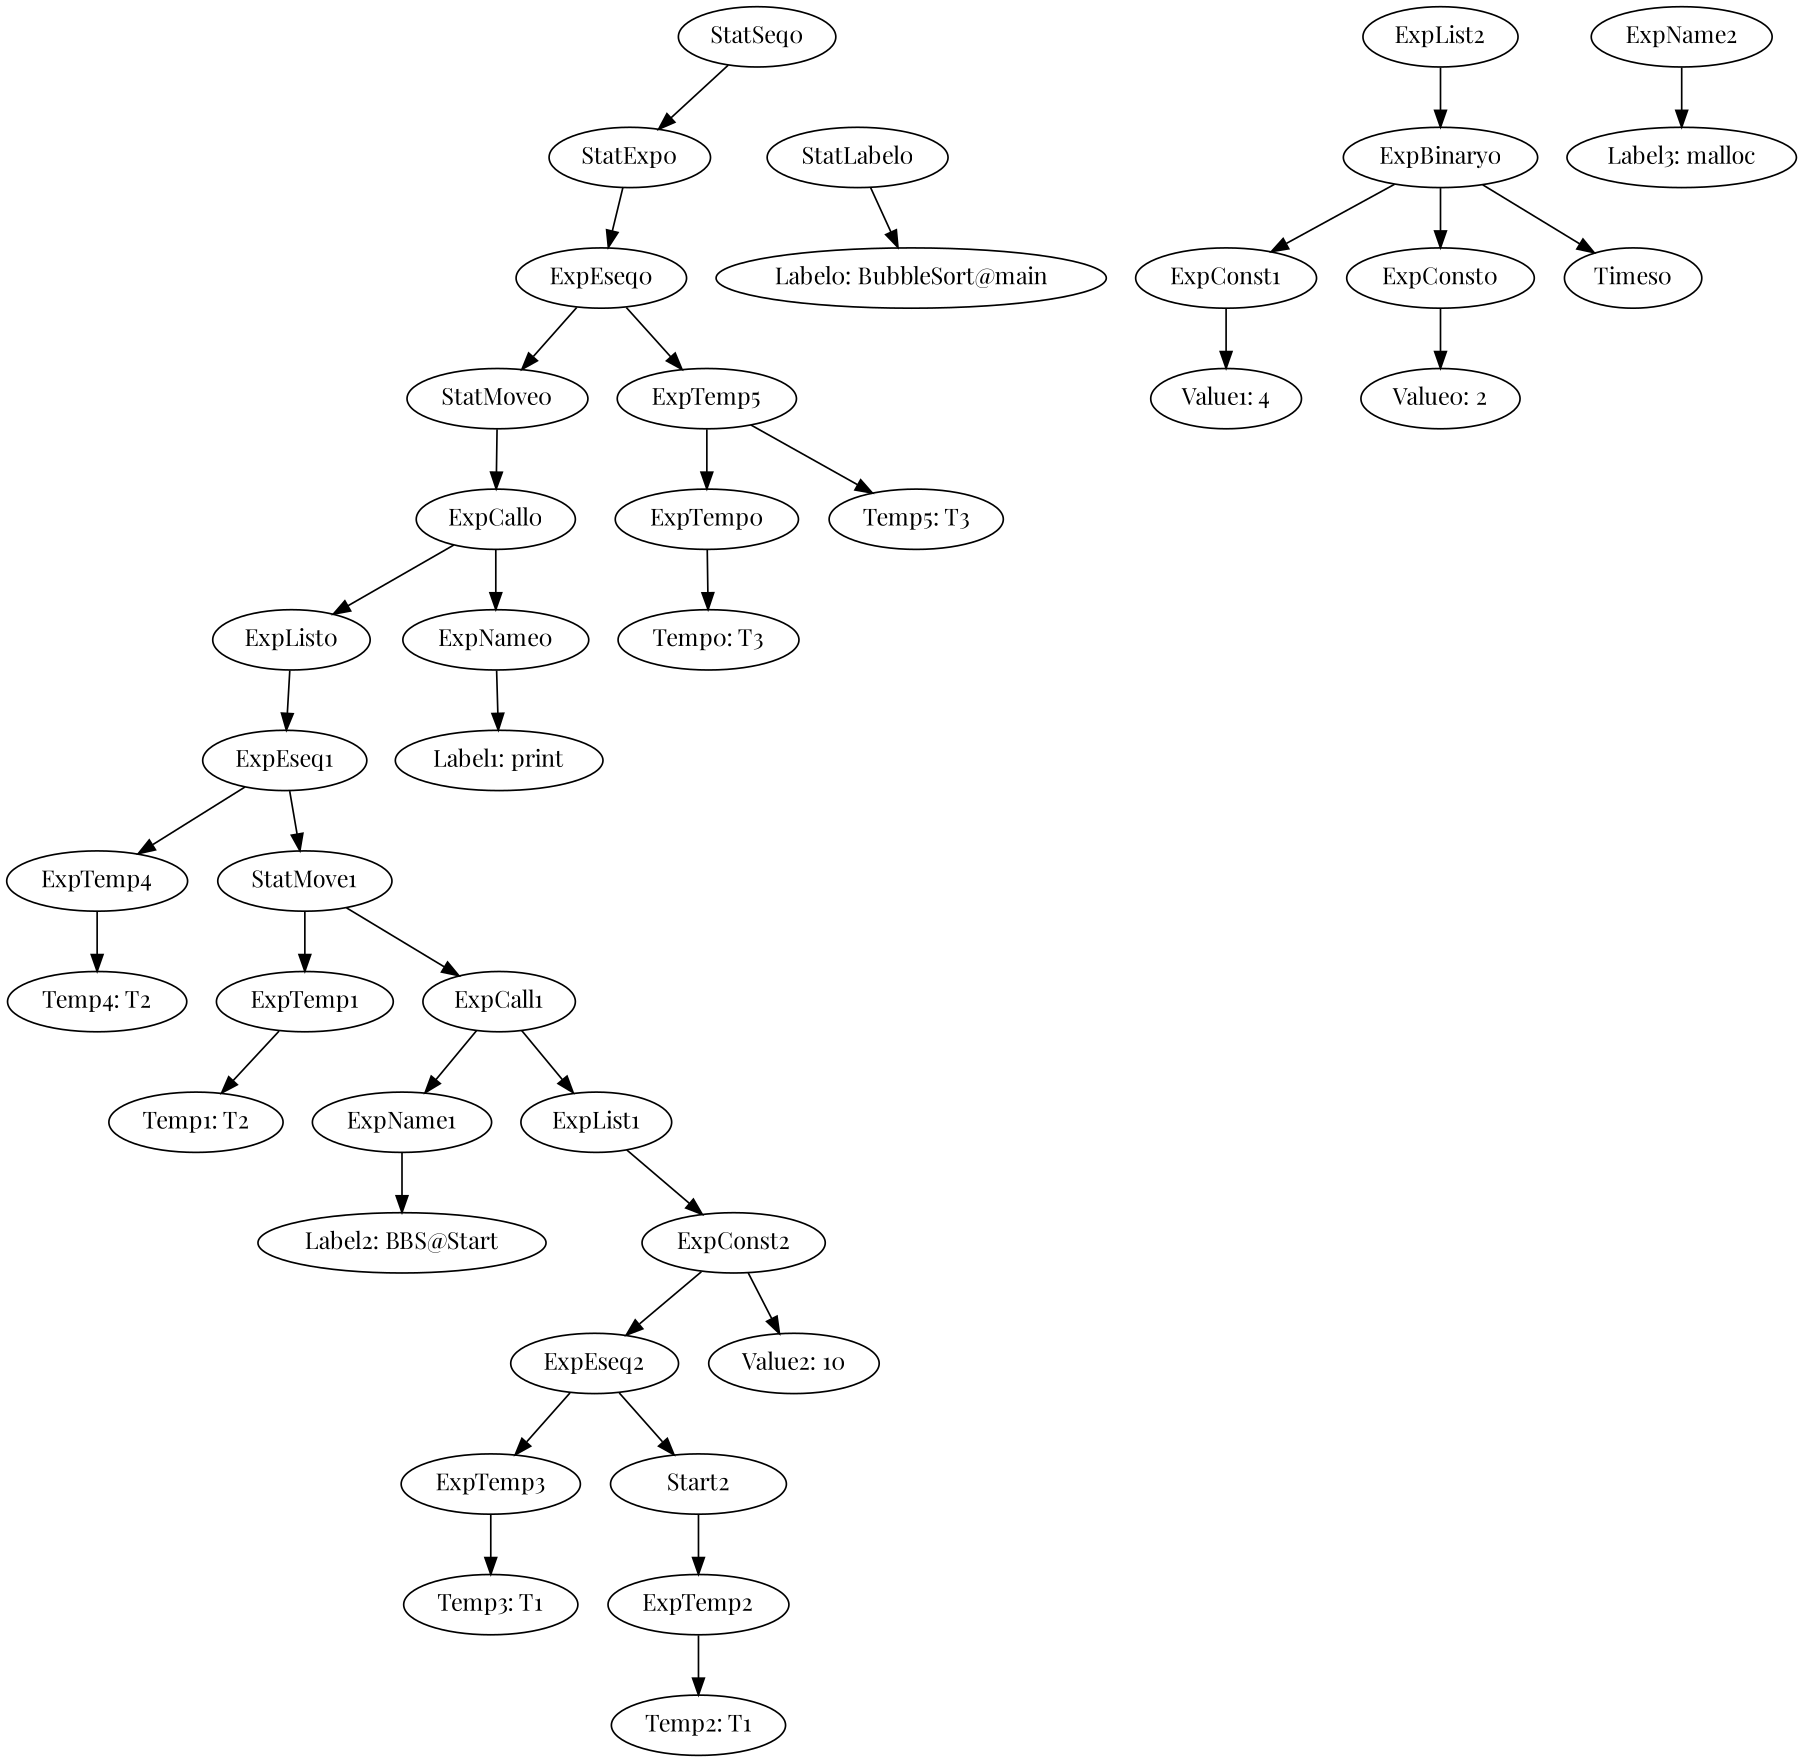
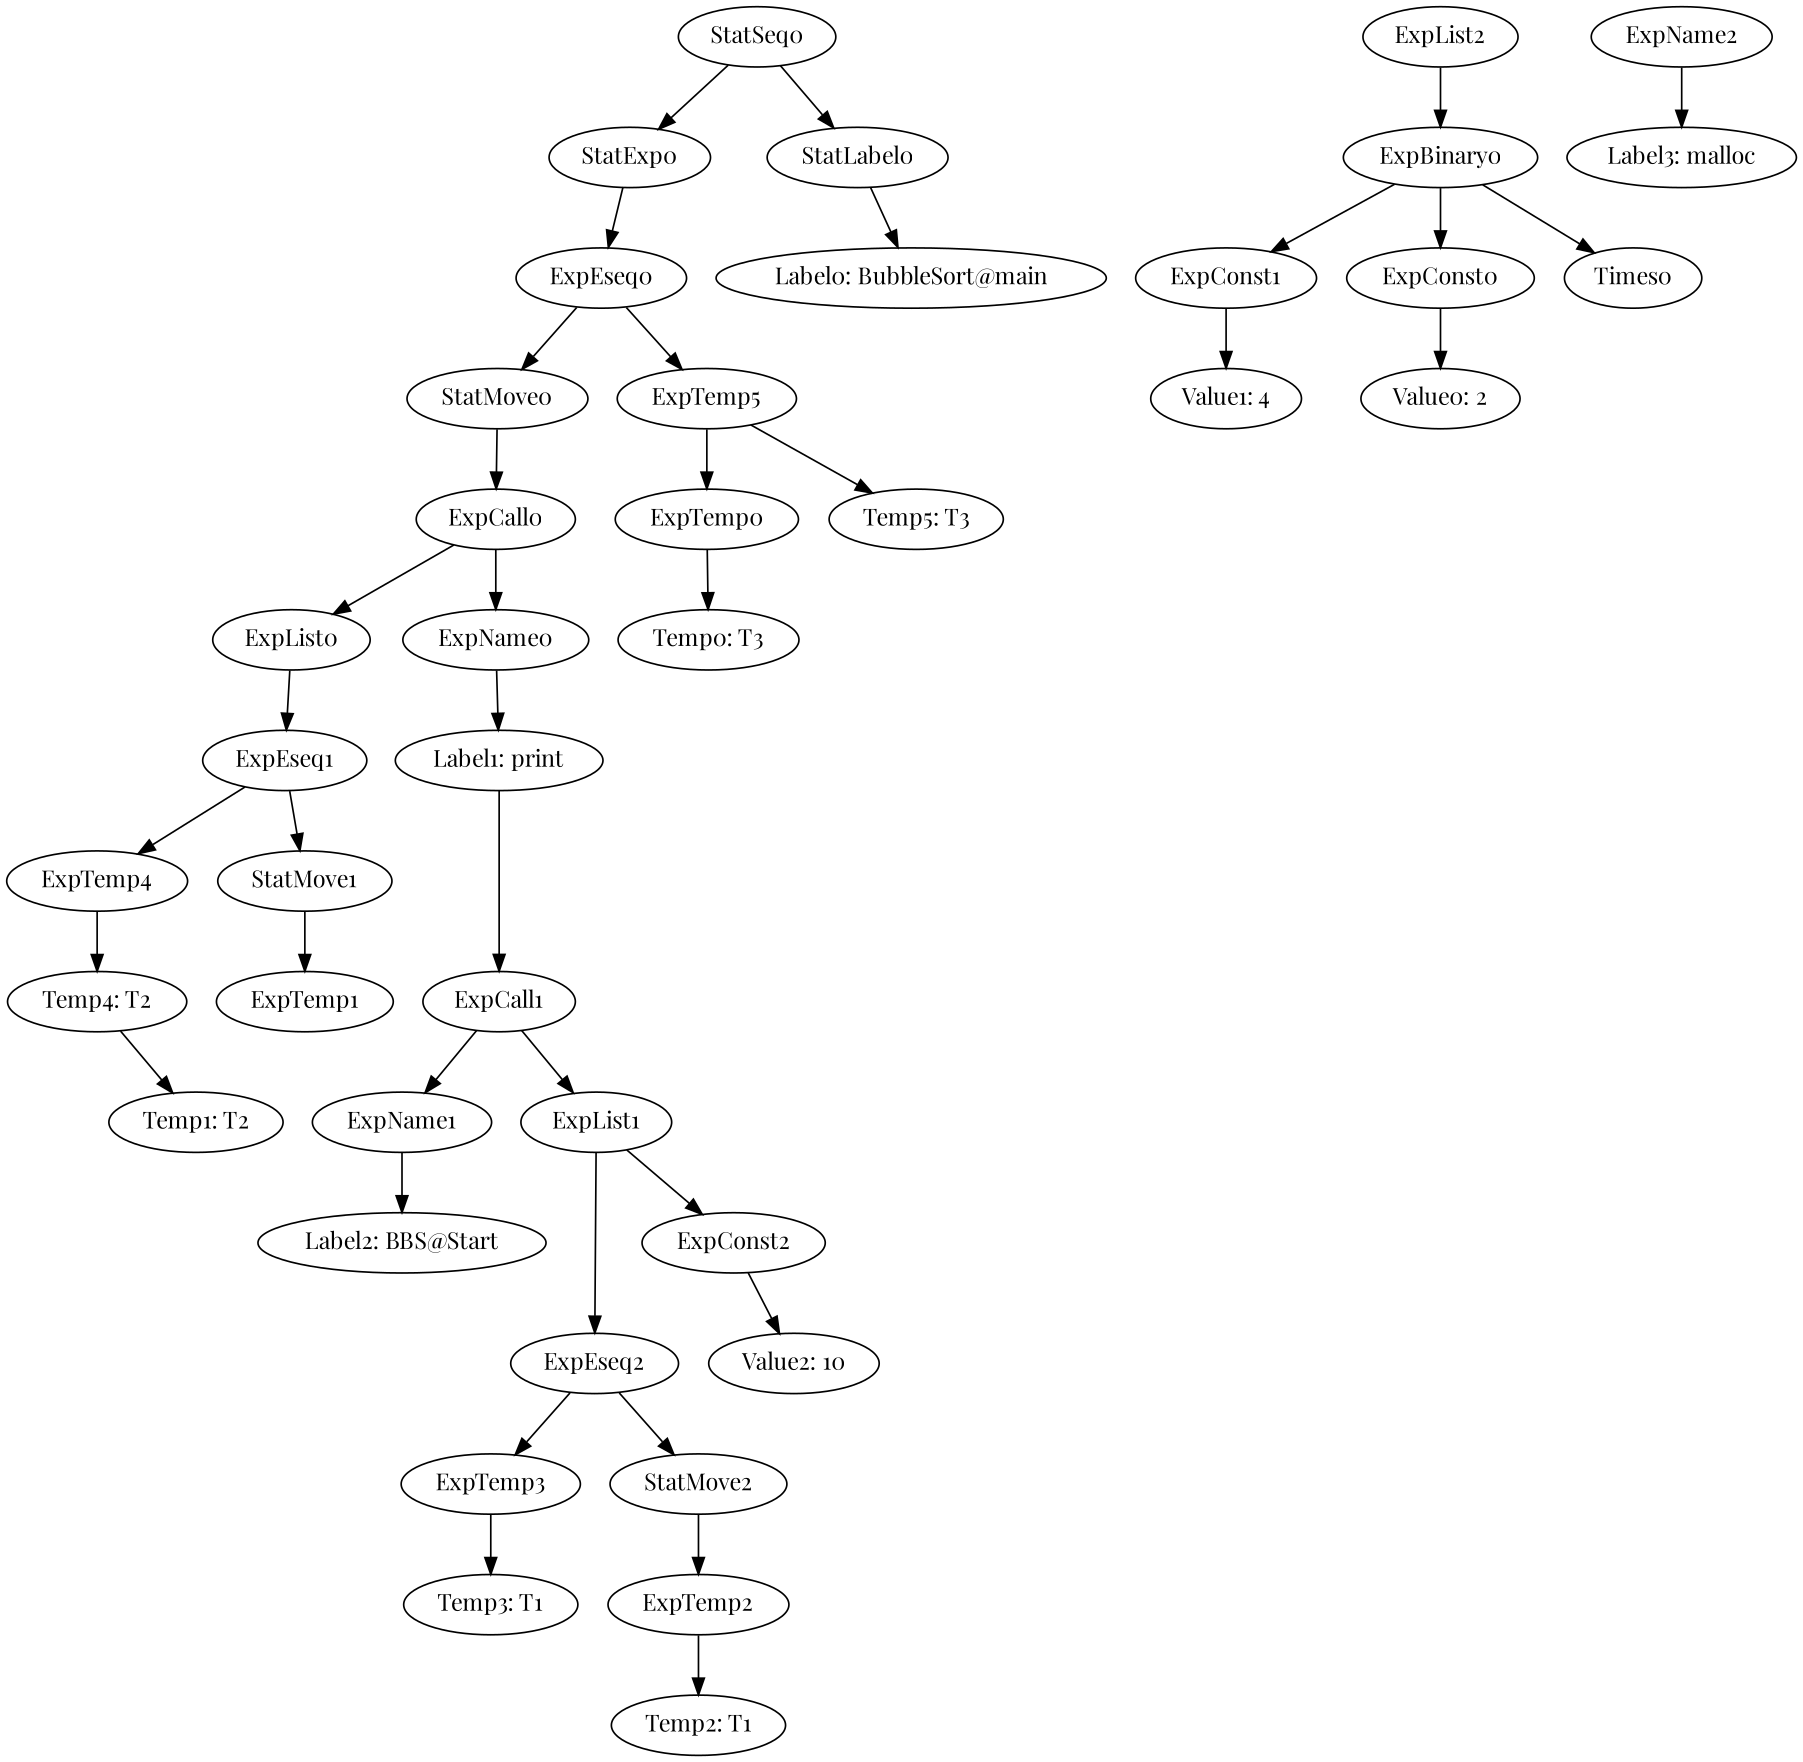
none -> (801, 90)
(395, 937) -> (499, 872)
(256, 1056) -> (141, 1056)
(670, 1298) -> (596, 1234)
(698, 1484) -> (698, 1484)
